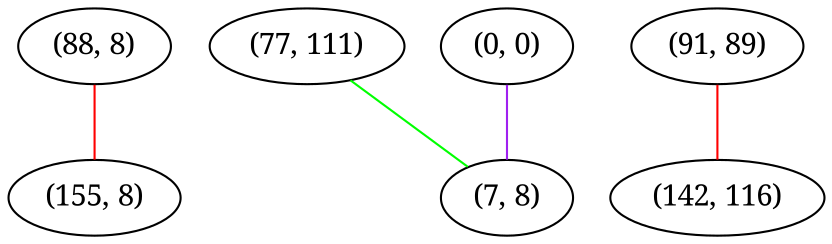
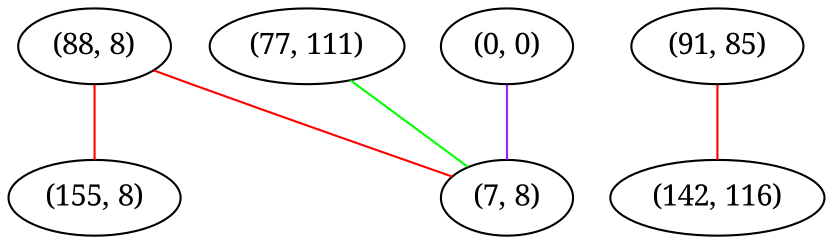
(717, 46) -> (717, 46)
none -> (303, 124)
